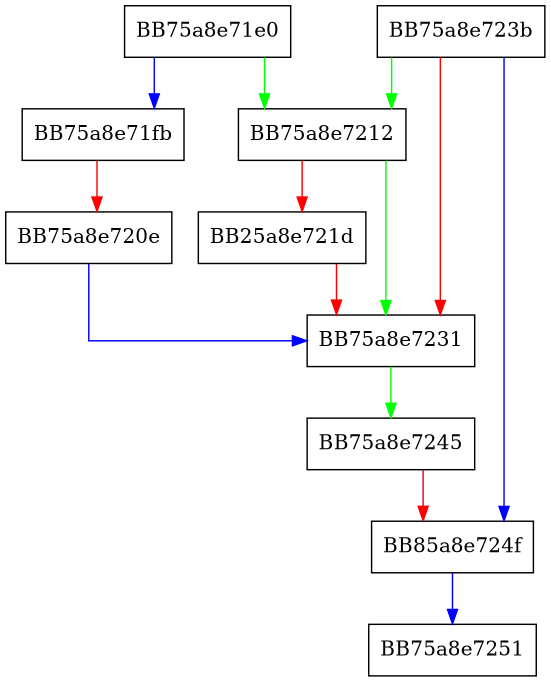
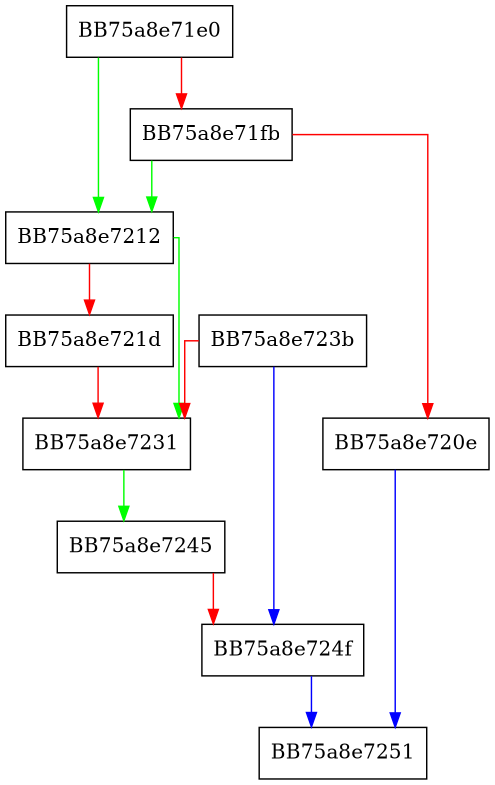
(154, 76) -> (181, 76)
(392, 76) -> (152, 179)
(282, 238) -> (89, 341)
(152, 341) -> (395, 591)
(452, 547) -> (283, 650)
